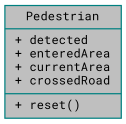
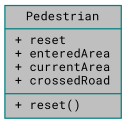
(52, 40) -> (41, 40)
